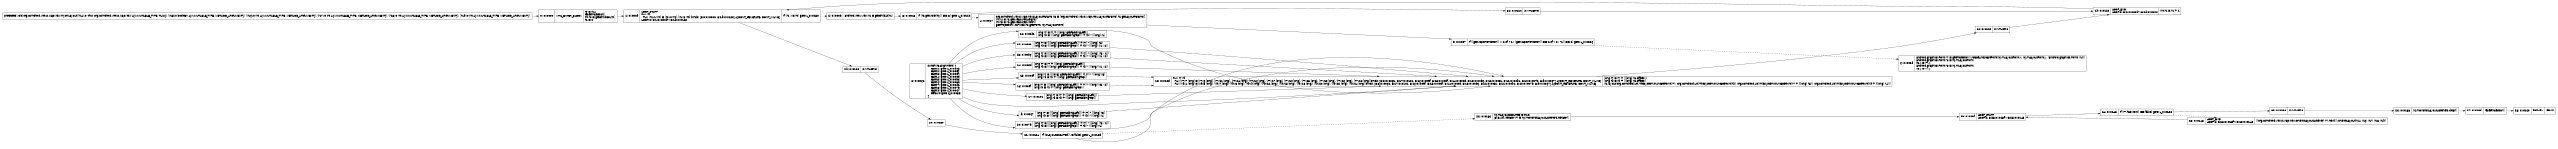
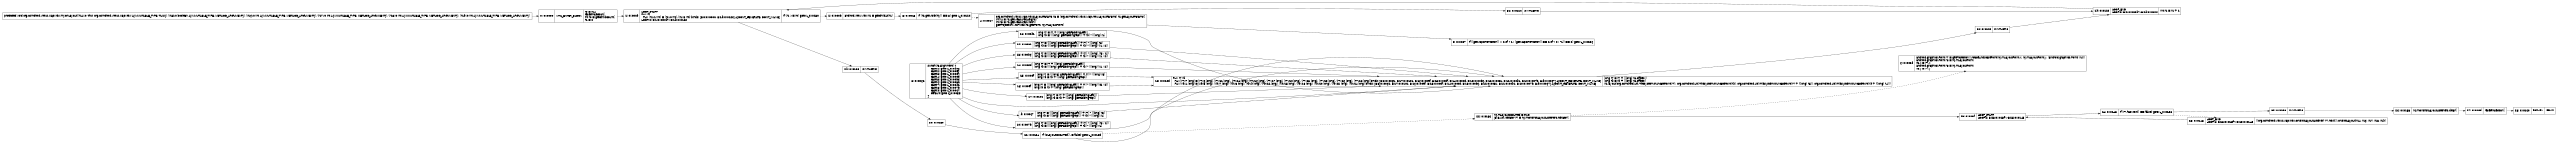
(1746, 52) -> (1769, 103)
